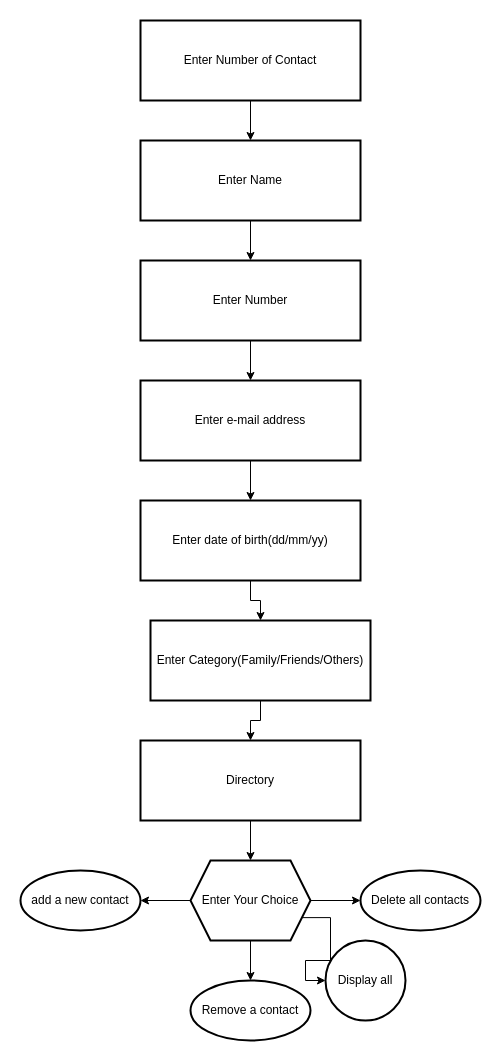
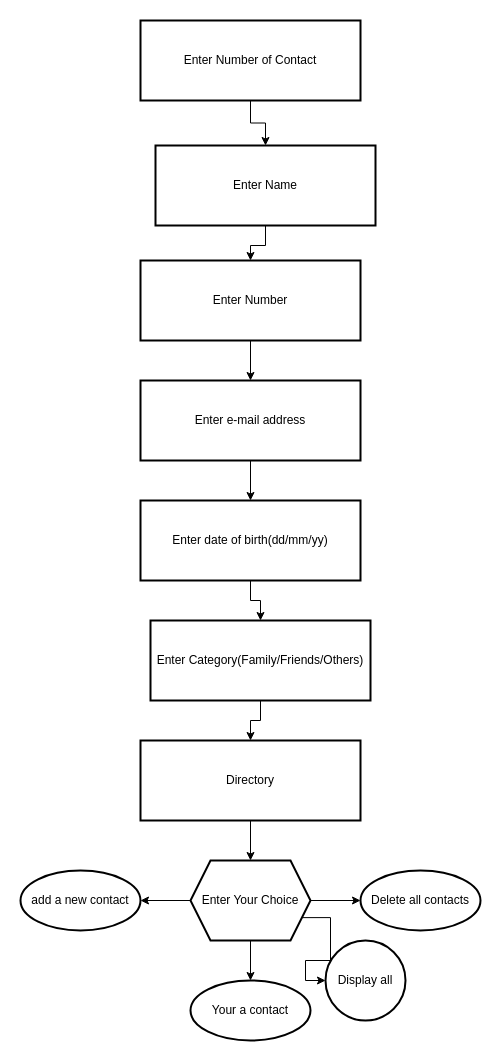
(251, 181) -> (266, 186)
(251, 1011) -> (251, 1011)
